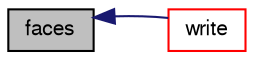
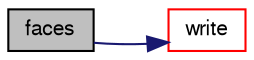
(142, 16) -> (121, 44)
